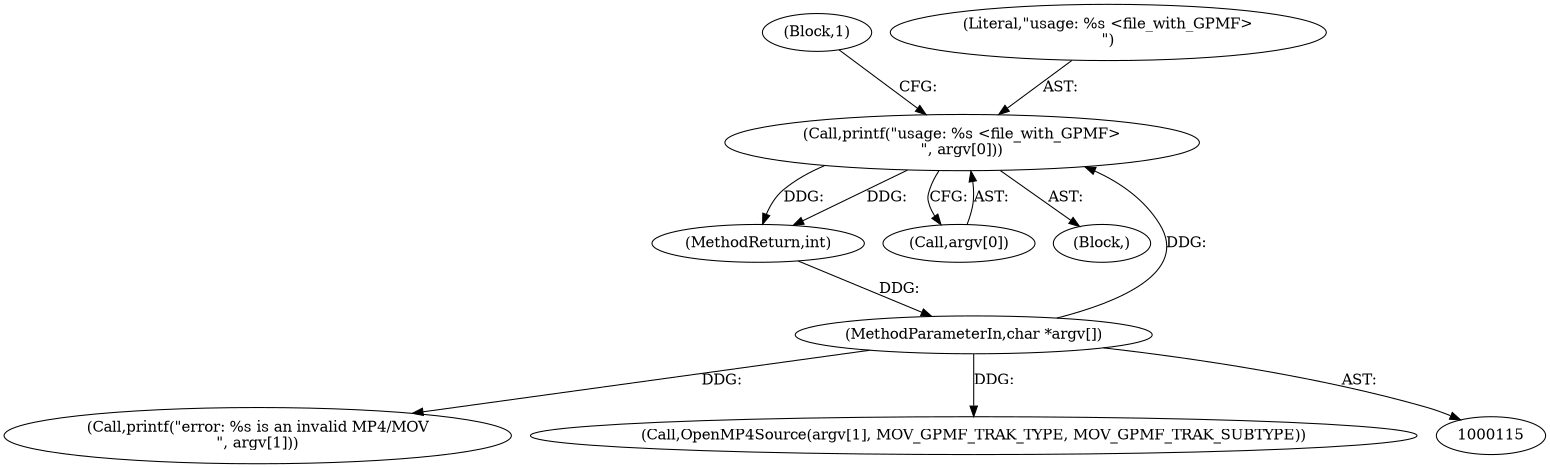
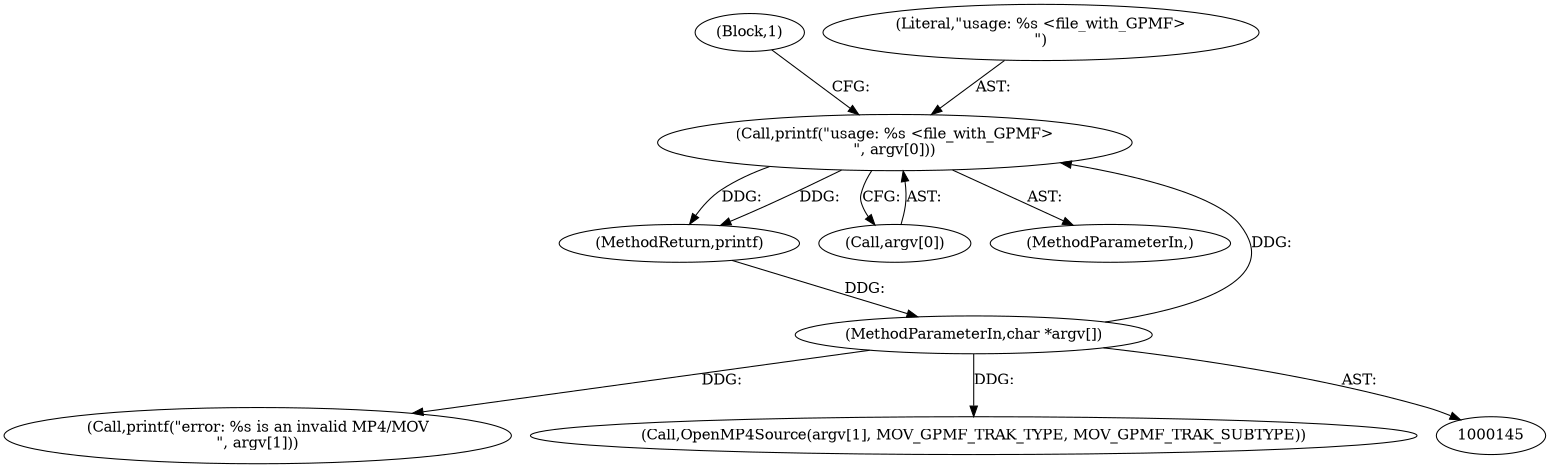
(758, 243) -> (679, 243)
(1102, 243) -> (1110, 243)
(1491, 436) -> (1491, 436)
